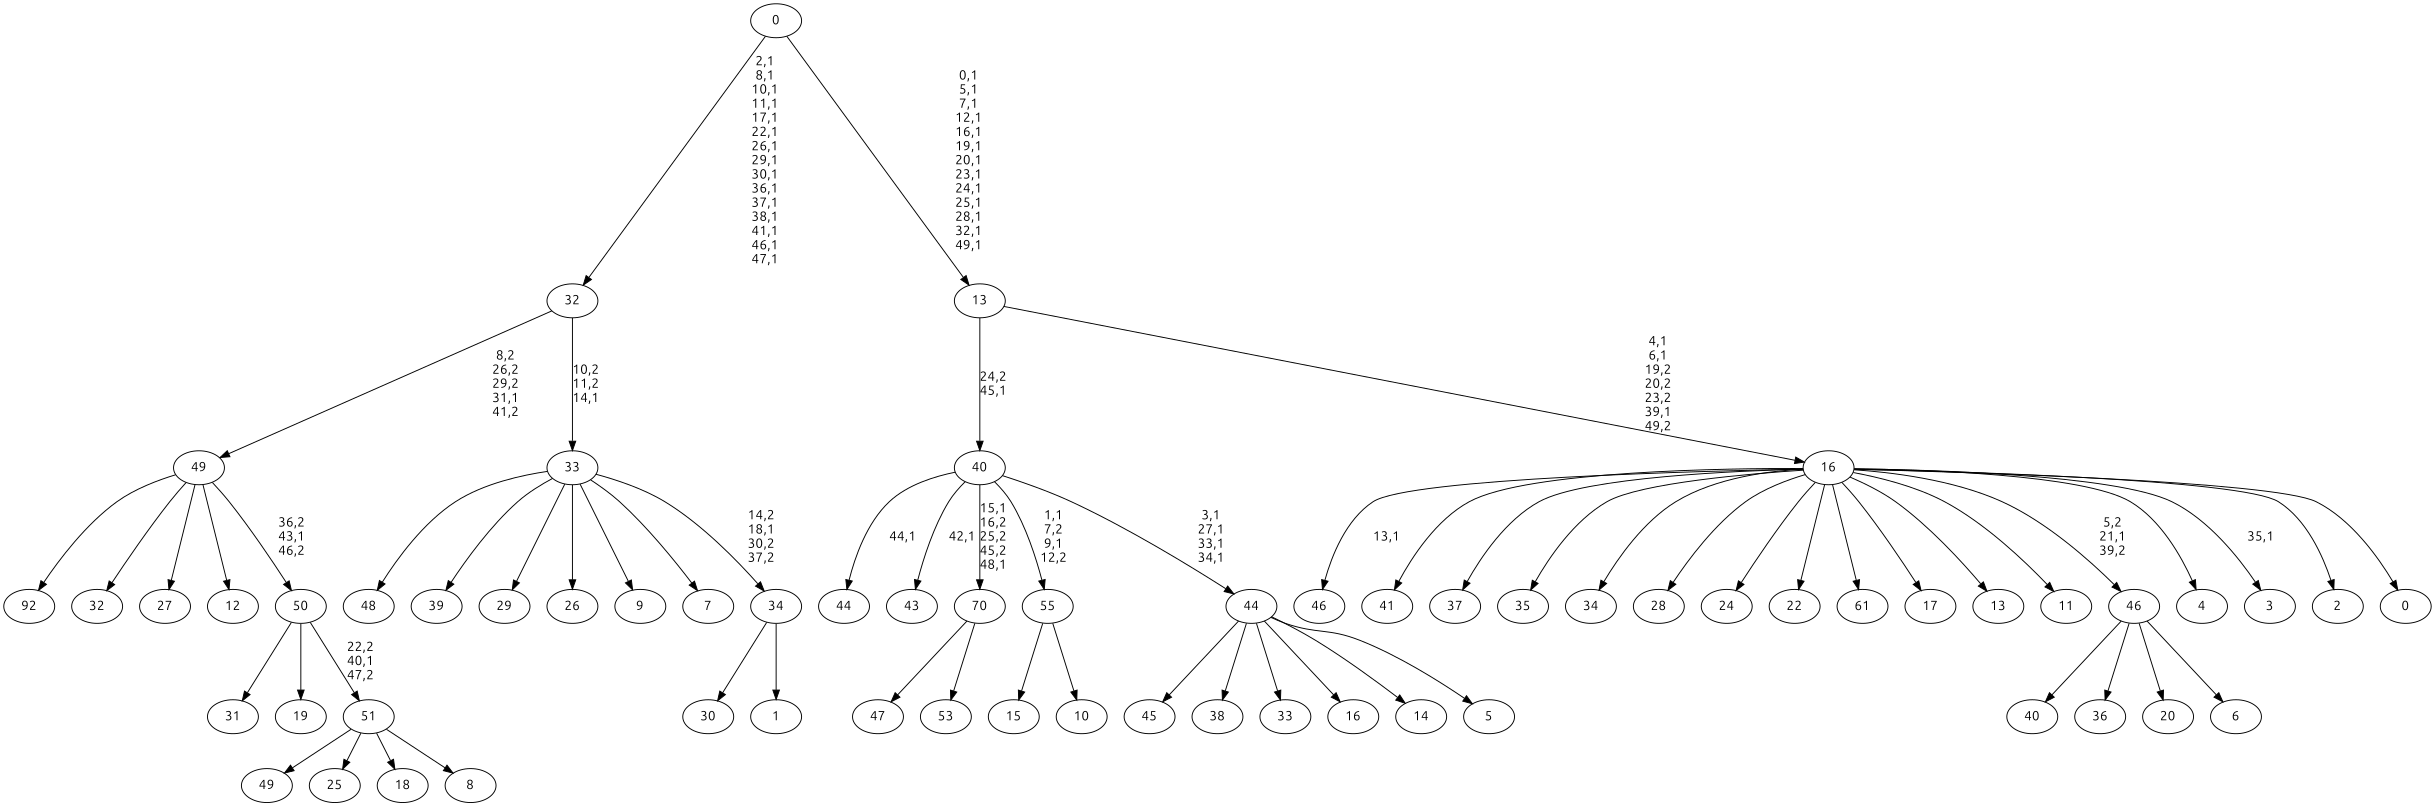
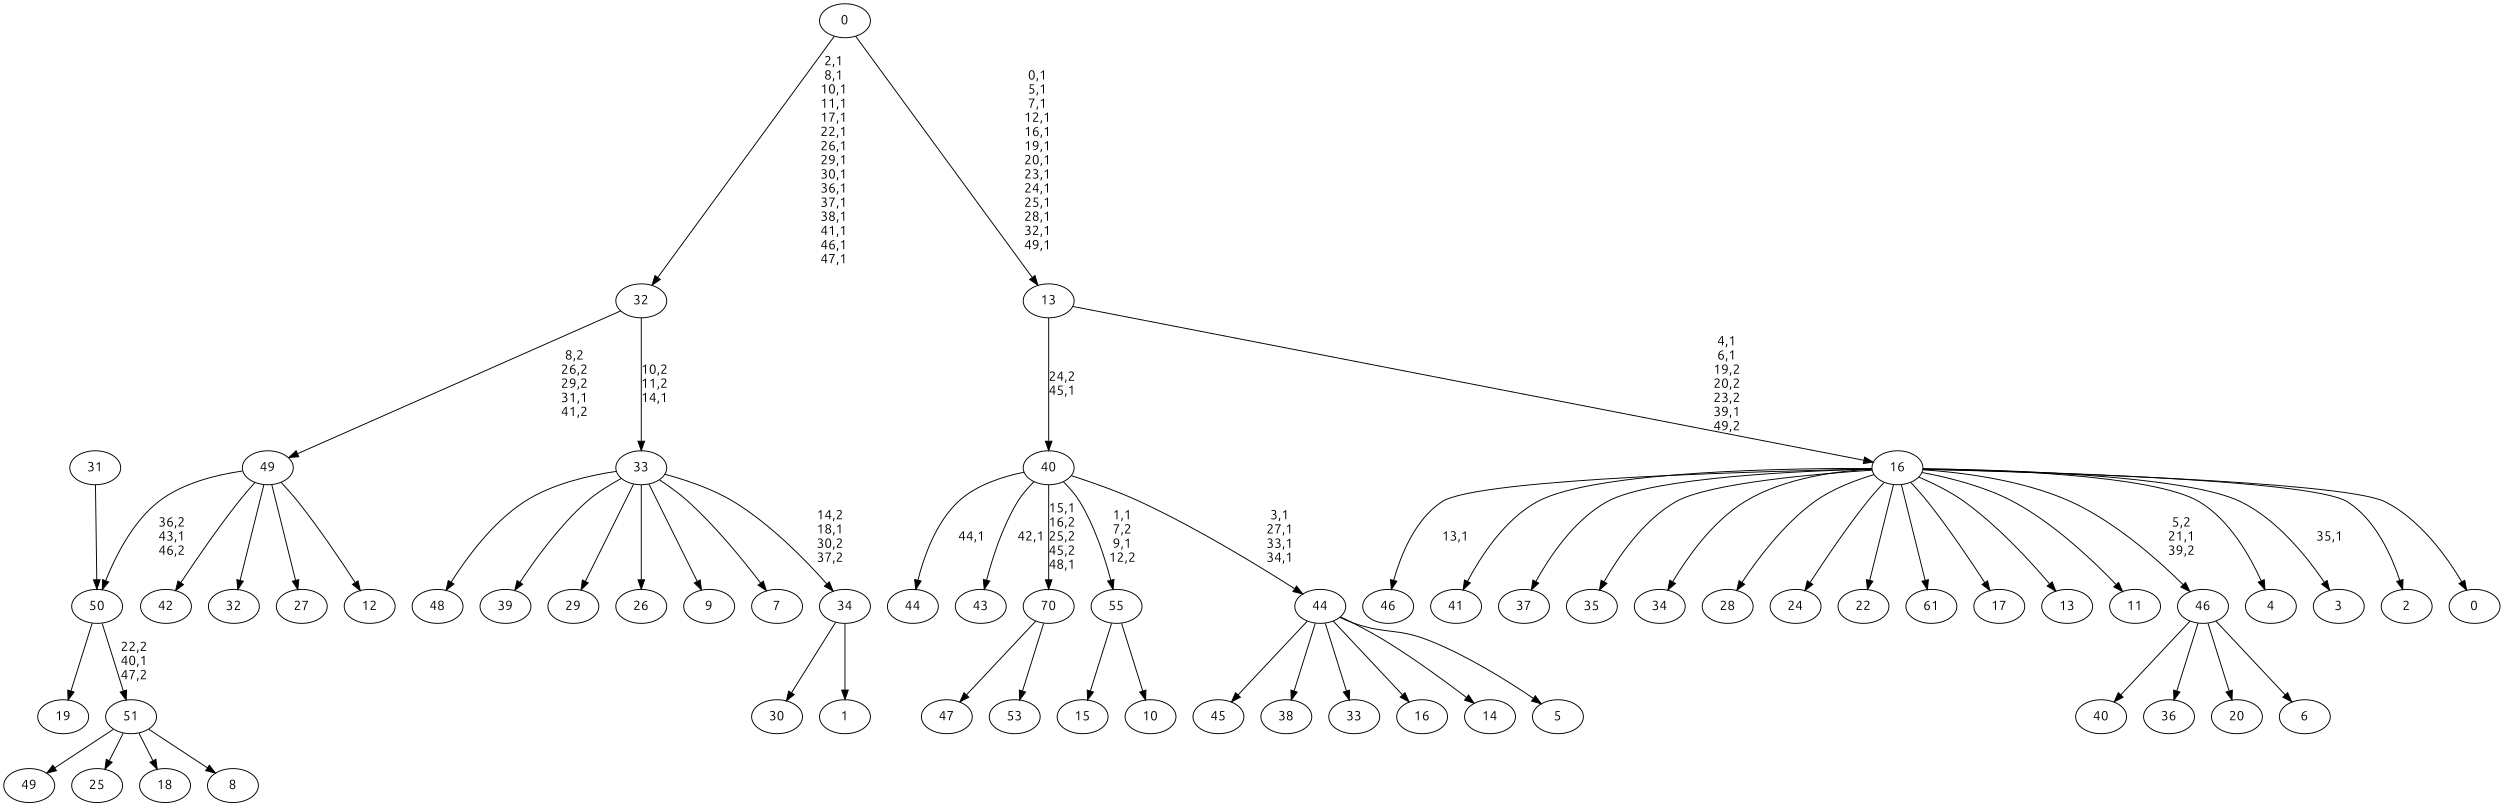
(29, 606) -> (166, 606)
(269, 658) -> (96, 532)
